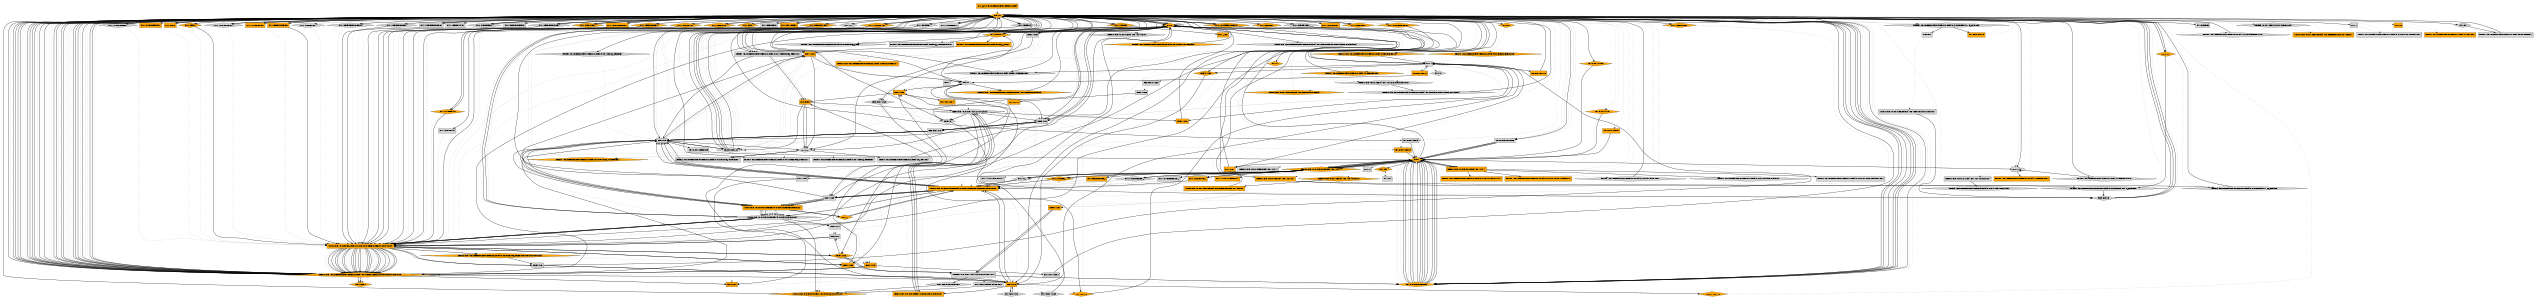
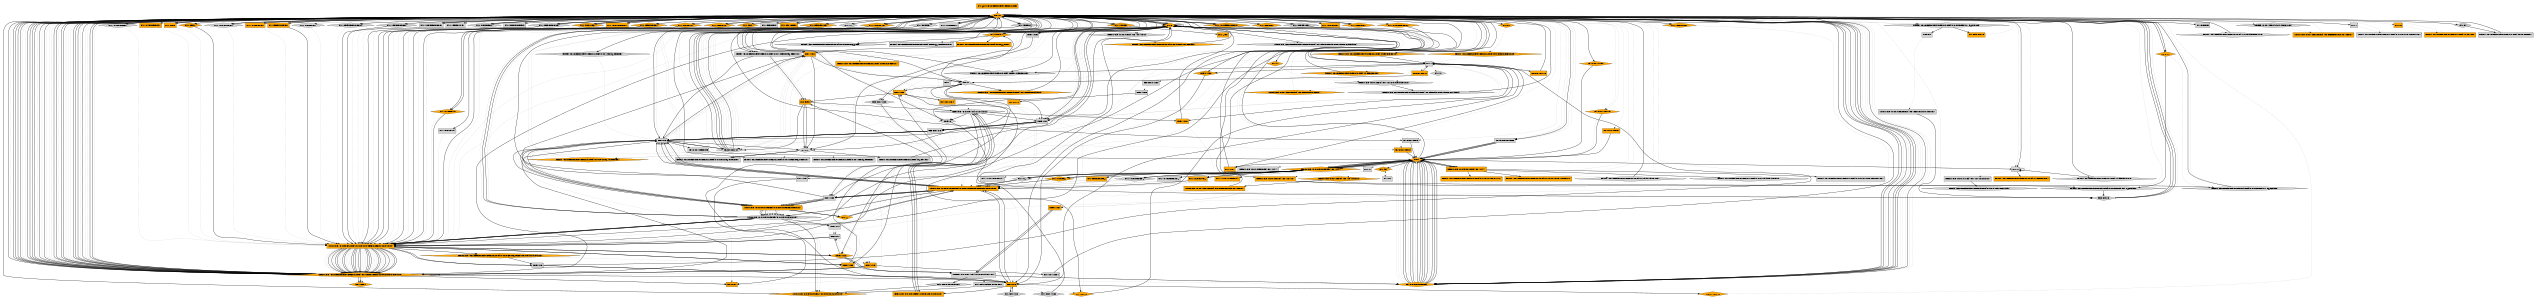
(1602, 112) -> (1602, 112)
